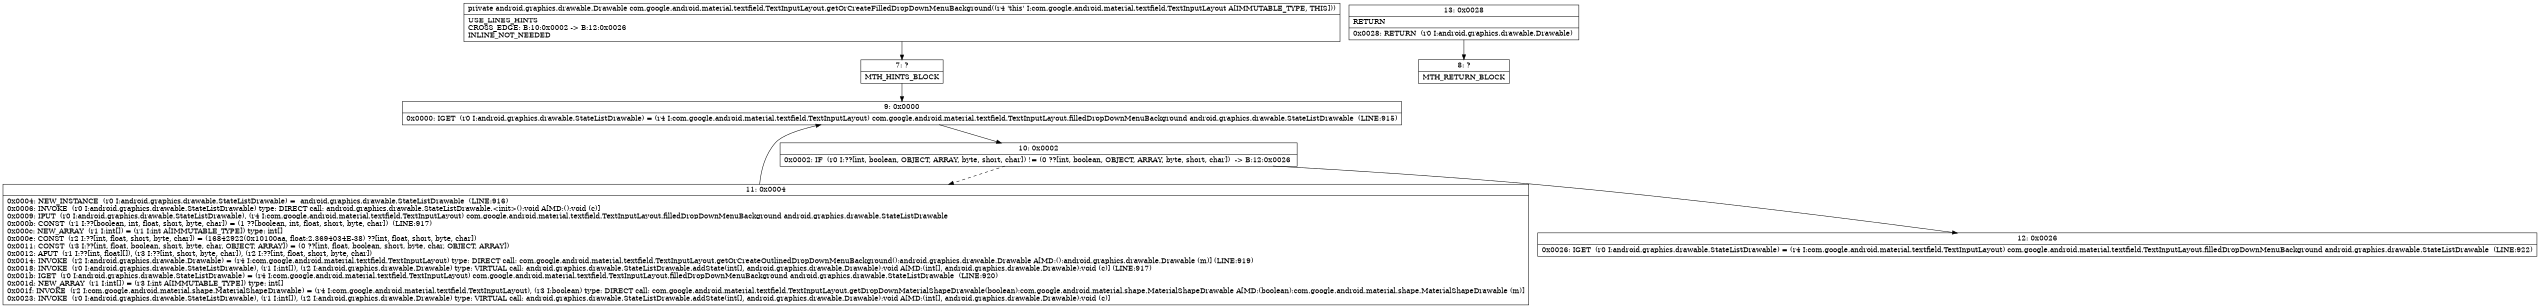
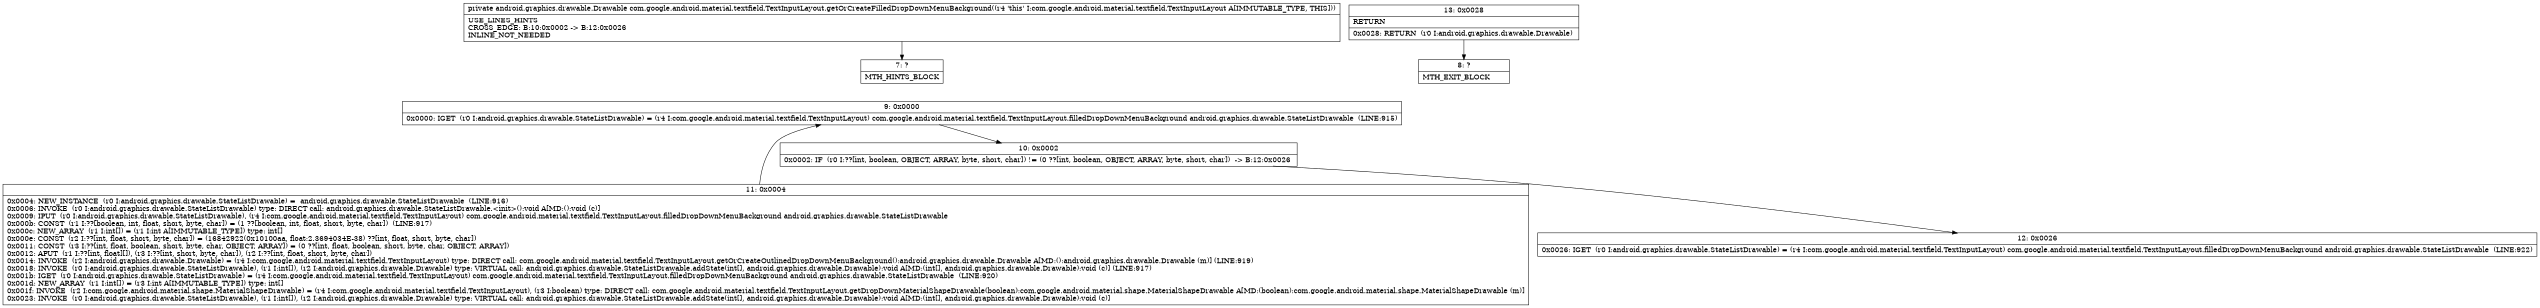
(1464, 77) -> (1456, 77)
(902, 90) -> none
(979, 174) -> none
